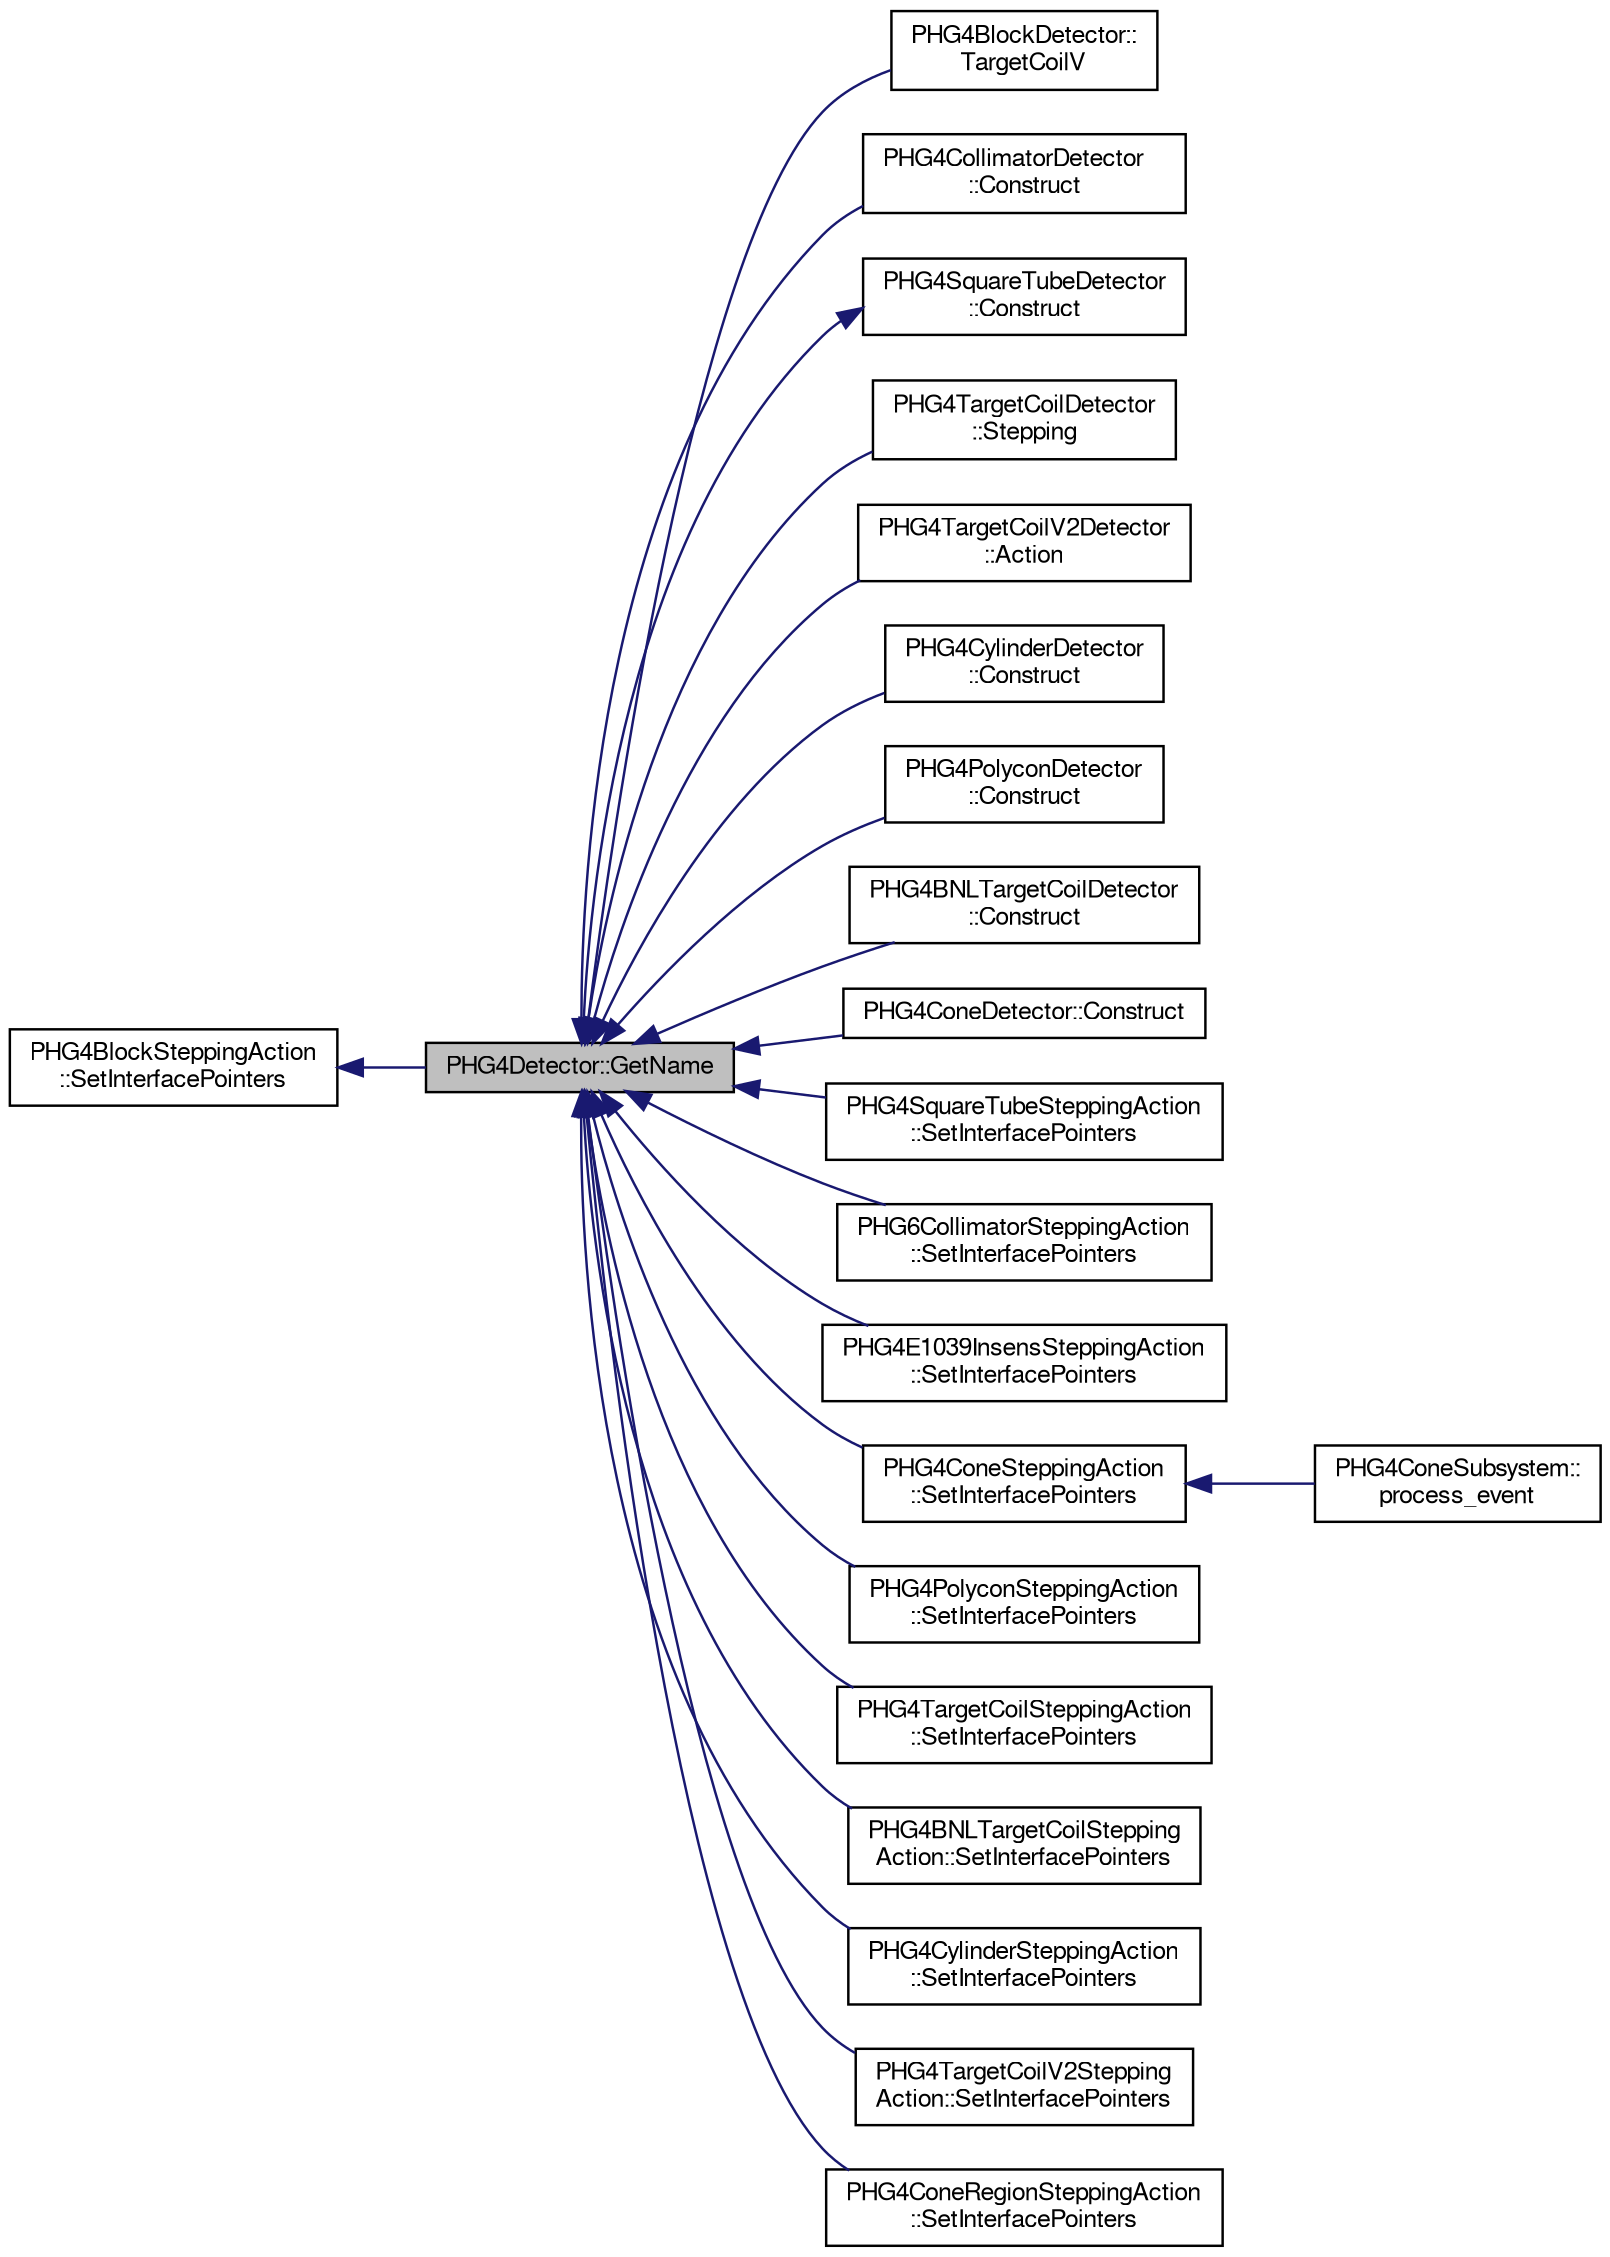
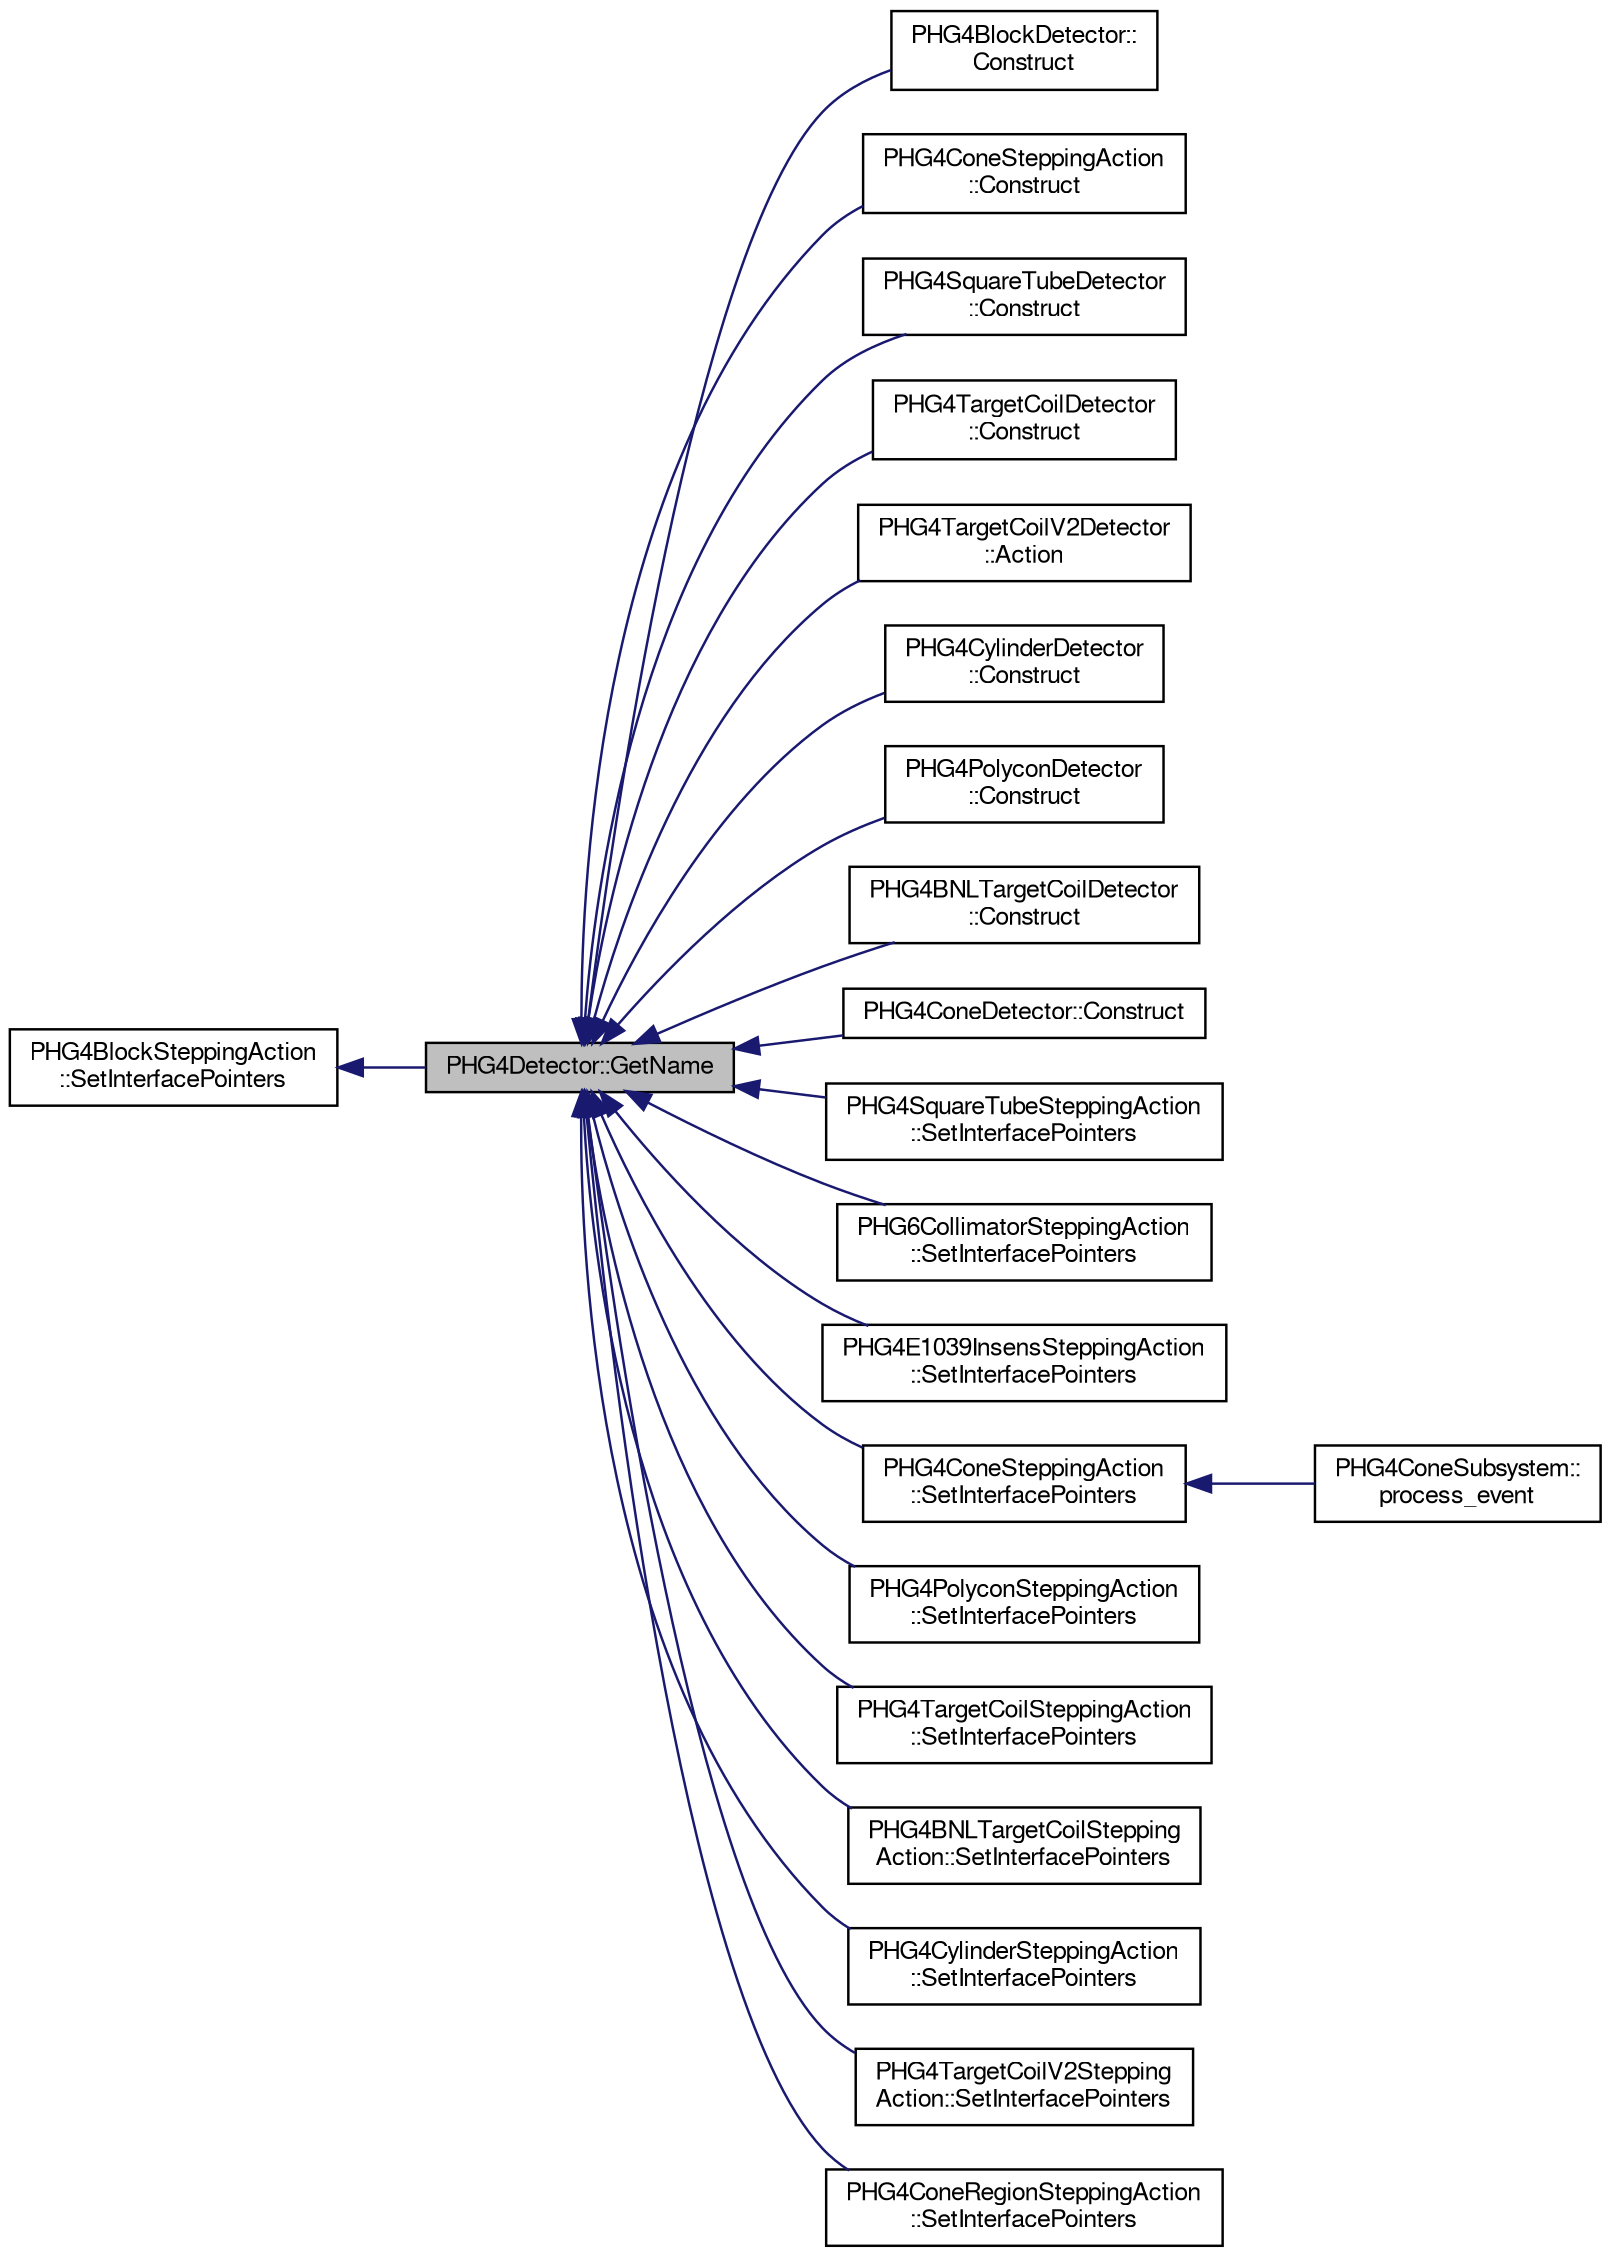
(1024, 50) -> (1024, 50)
(1024, 174) -> (1024, 174)
(1024, 420) -> (1024, 420)
(678, 563) -> (667, 633)
